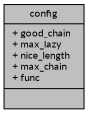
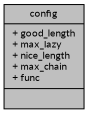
(42, 33) -> (44, 33)
